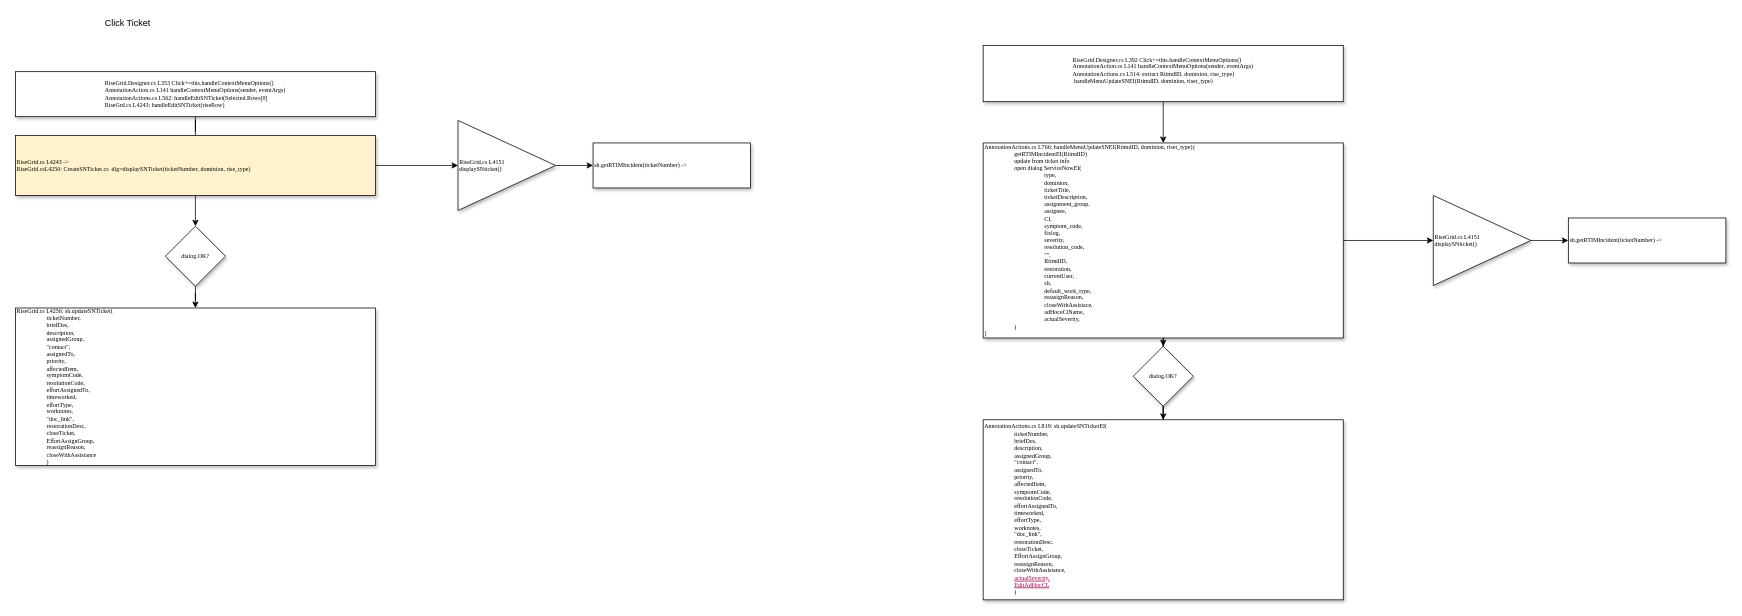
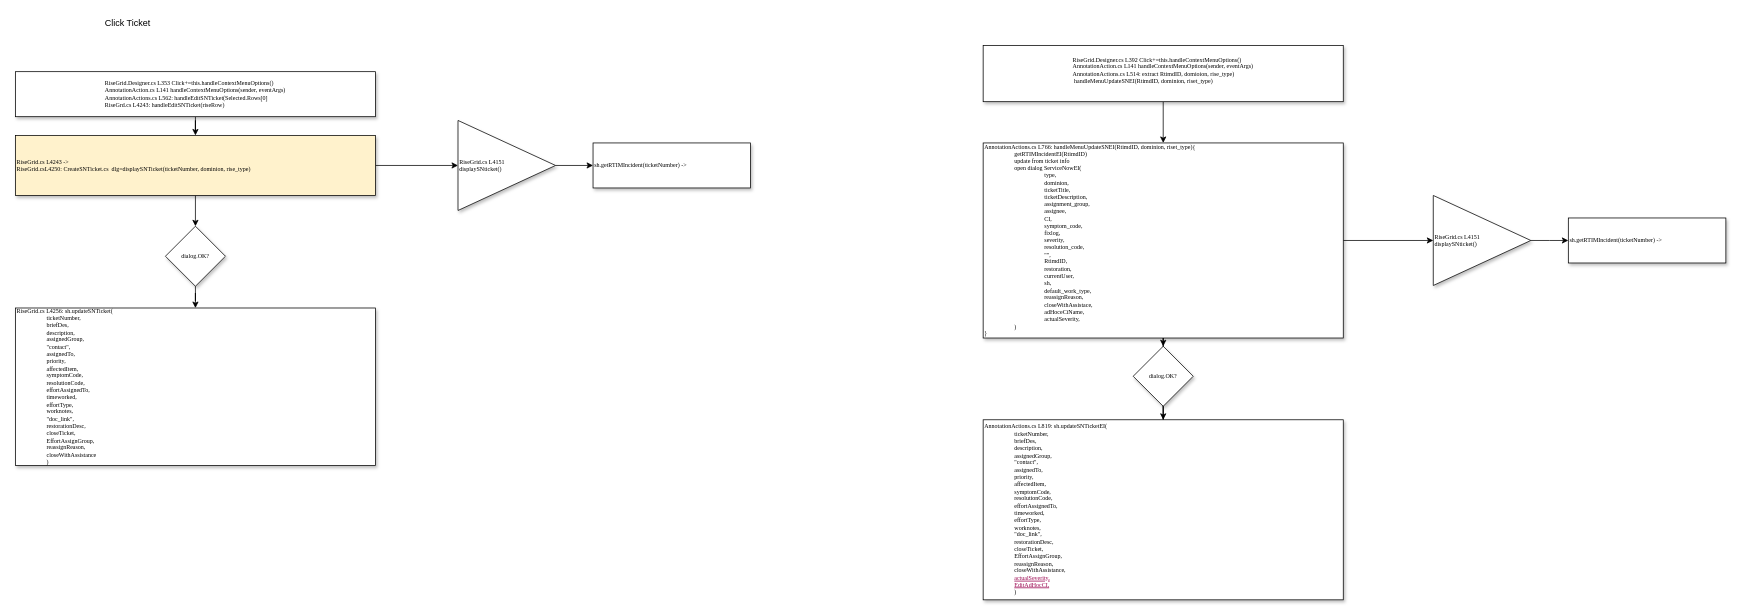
(195, 130) -> (195, 129)
